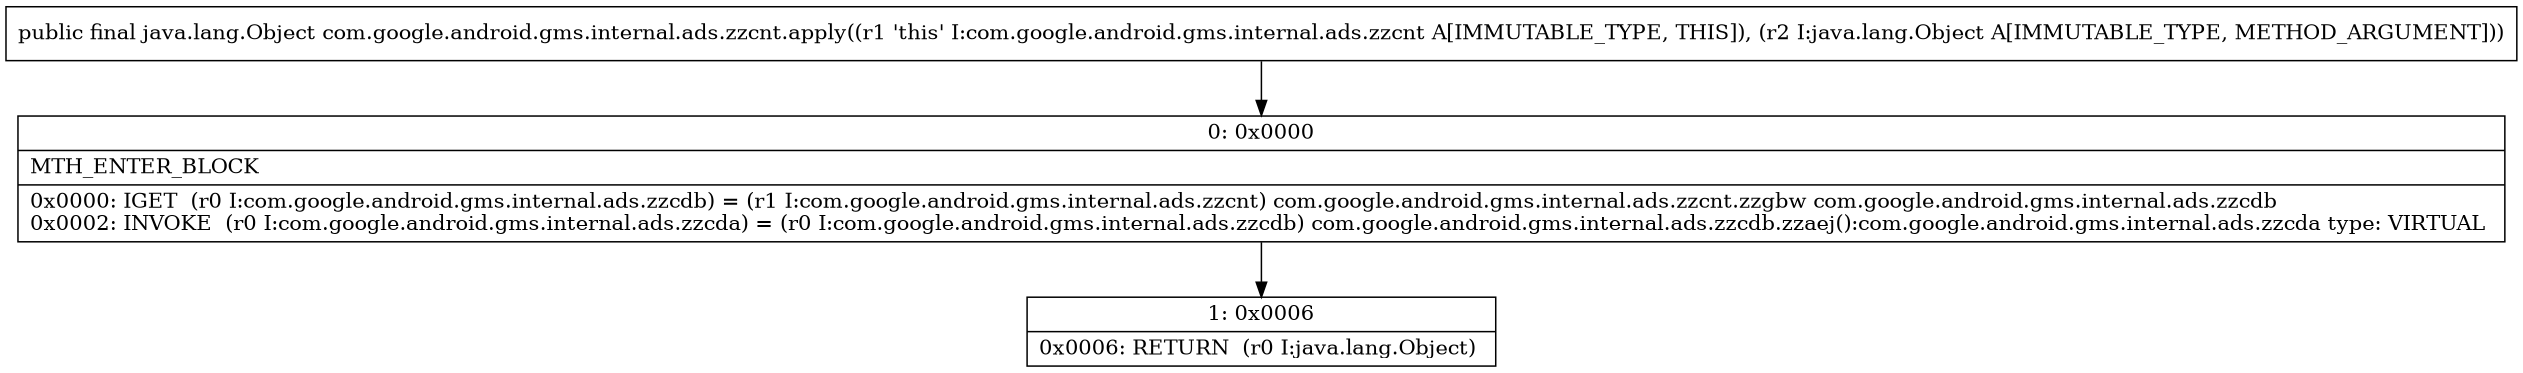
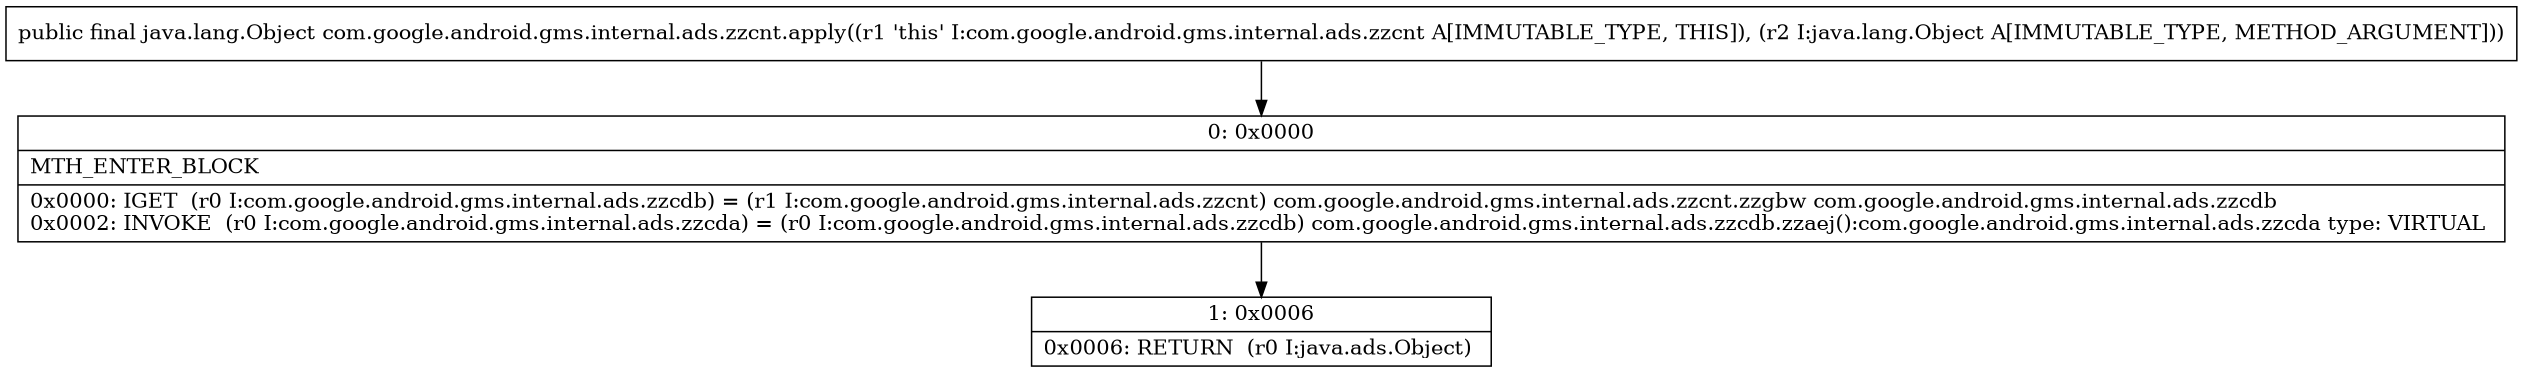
(1261, 348) -> (1261, 348)
